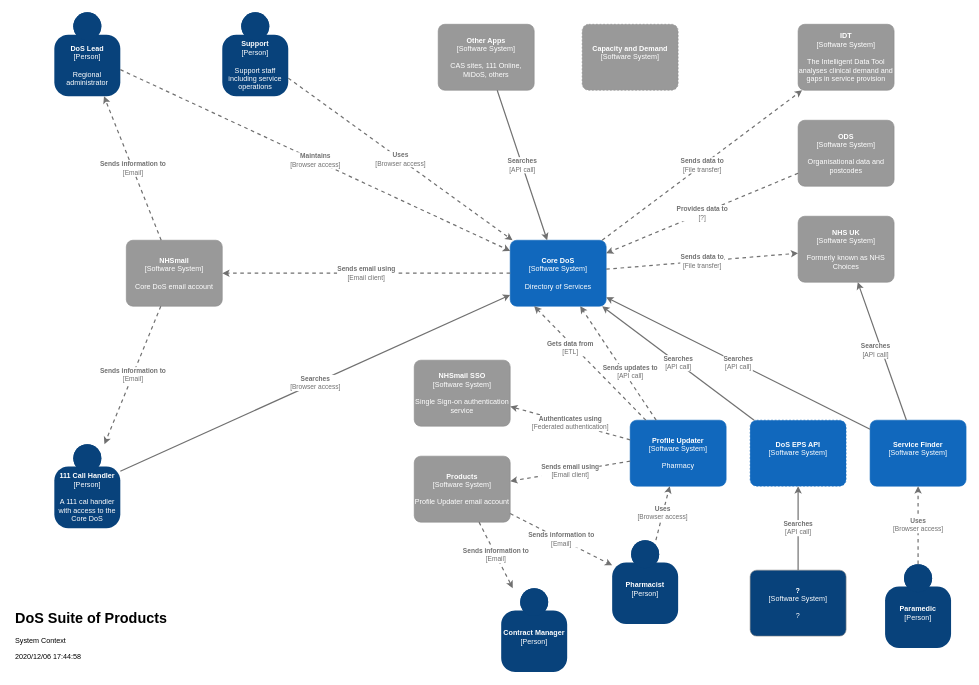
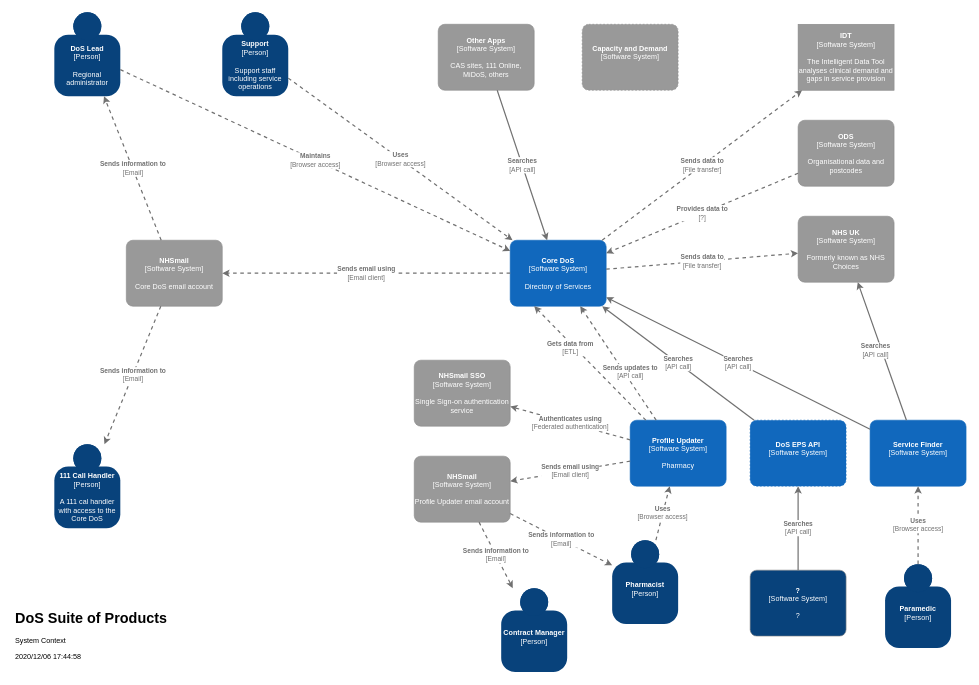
(846, 57) -> (846, 57)
(313, 384) -> none
(462, 489) -> (462, 489)
